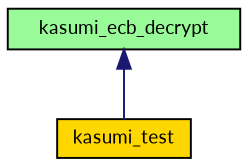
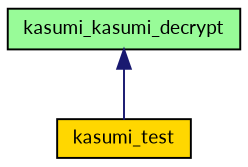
(124, 29) -> (124, 29)
